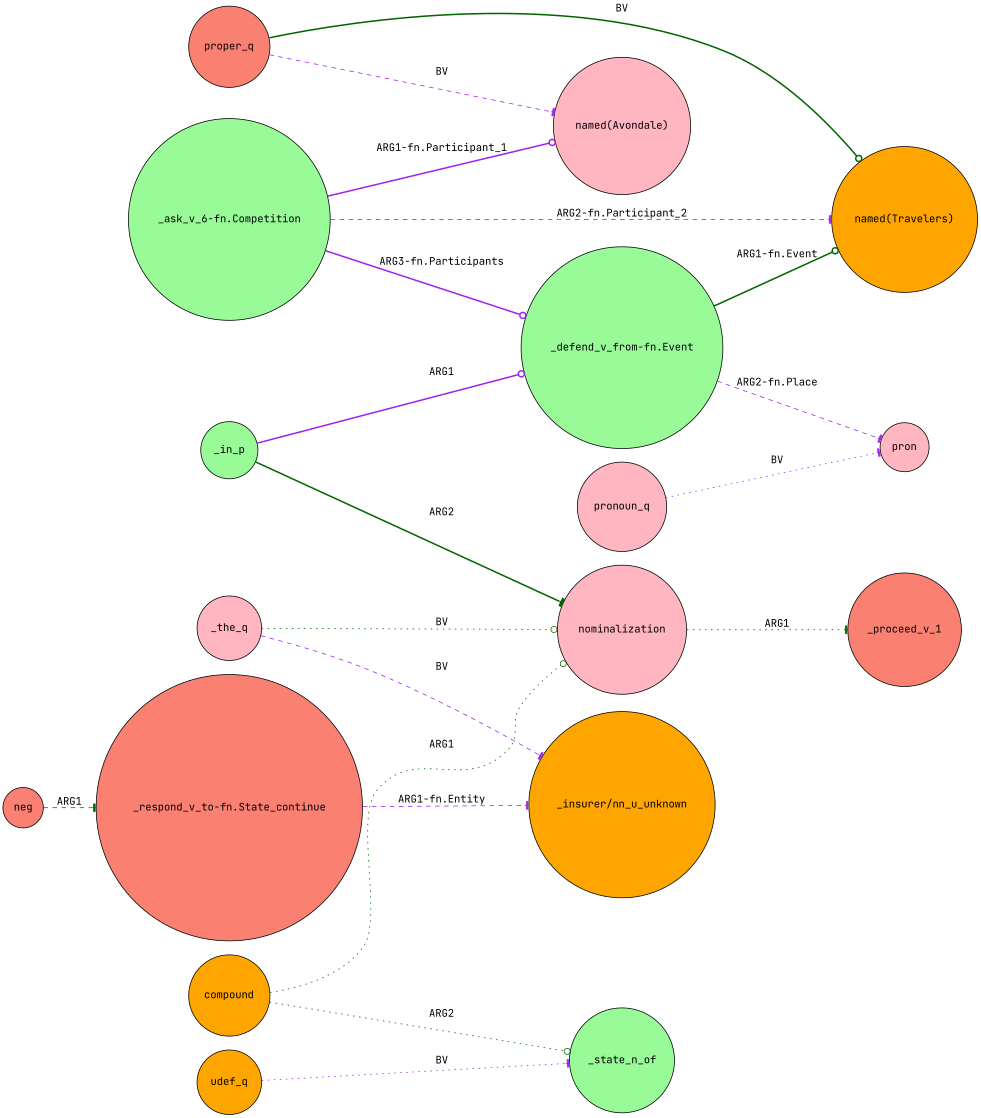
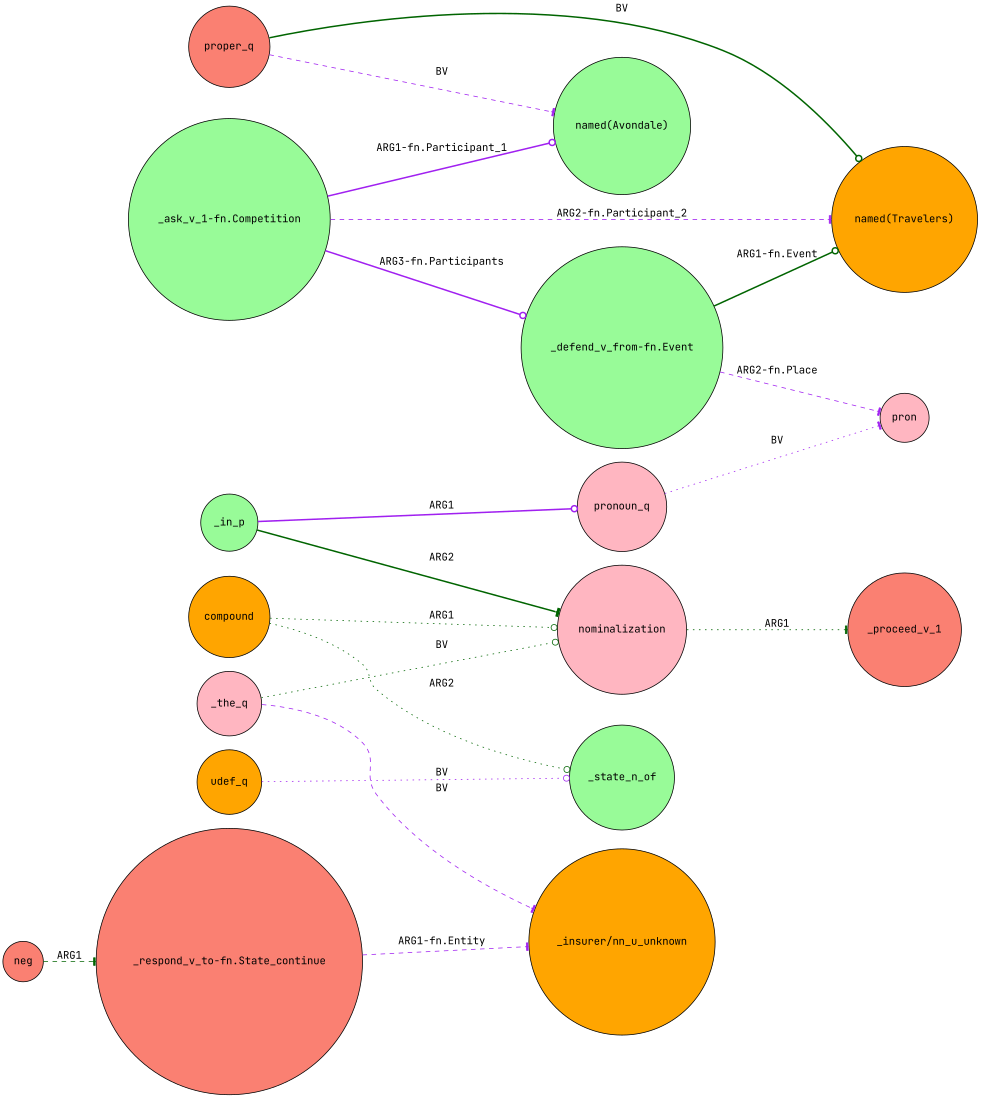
(622, 126) -> (622, 126)
(229, 219) -> (229, 219)
(388, 409) -> (415, 515)
(414, 1072) -> (413, 780)
